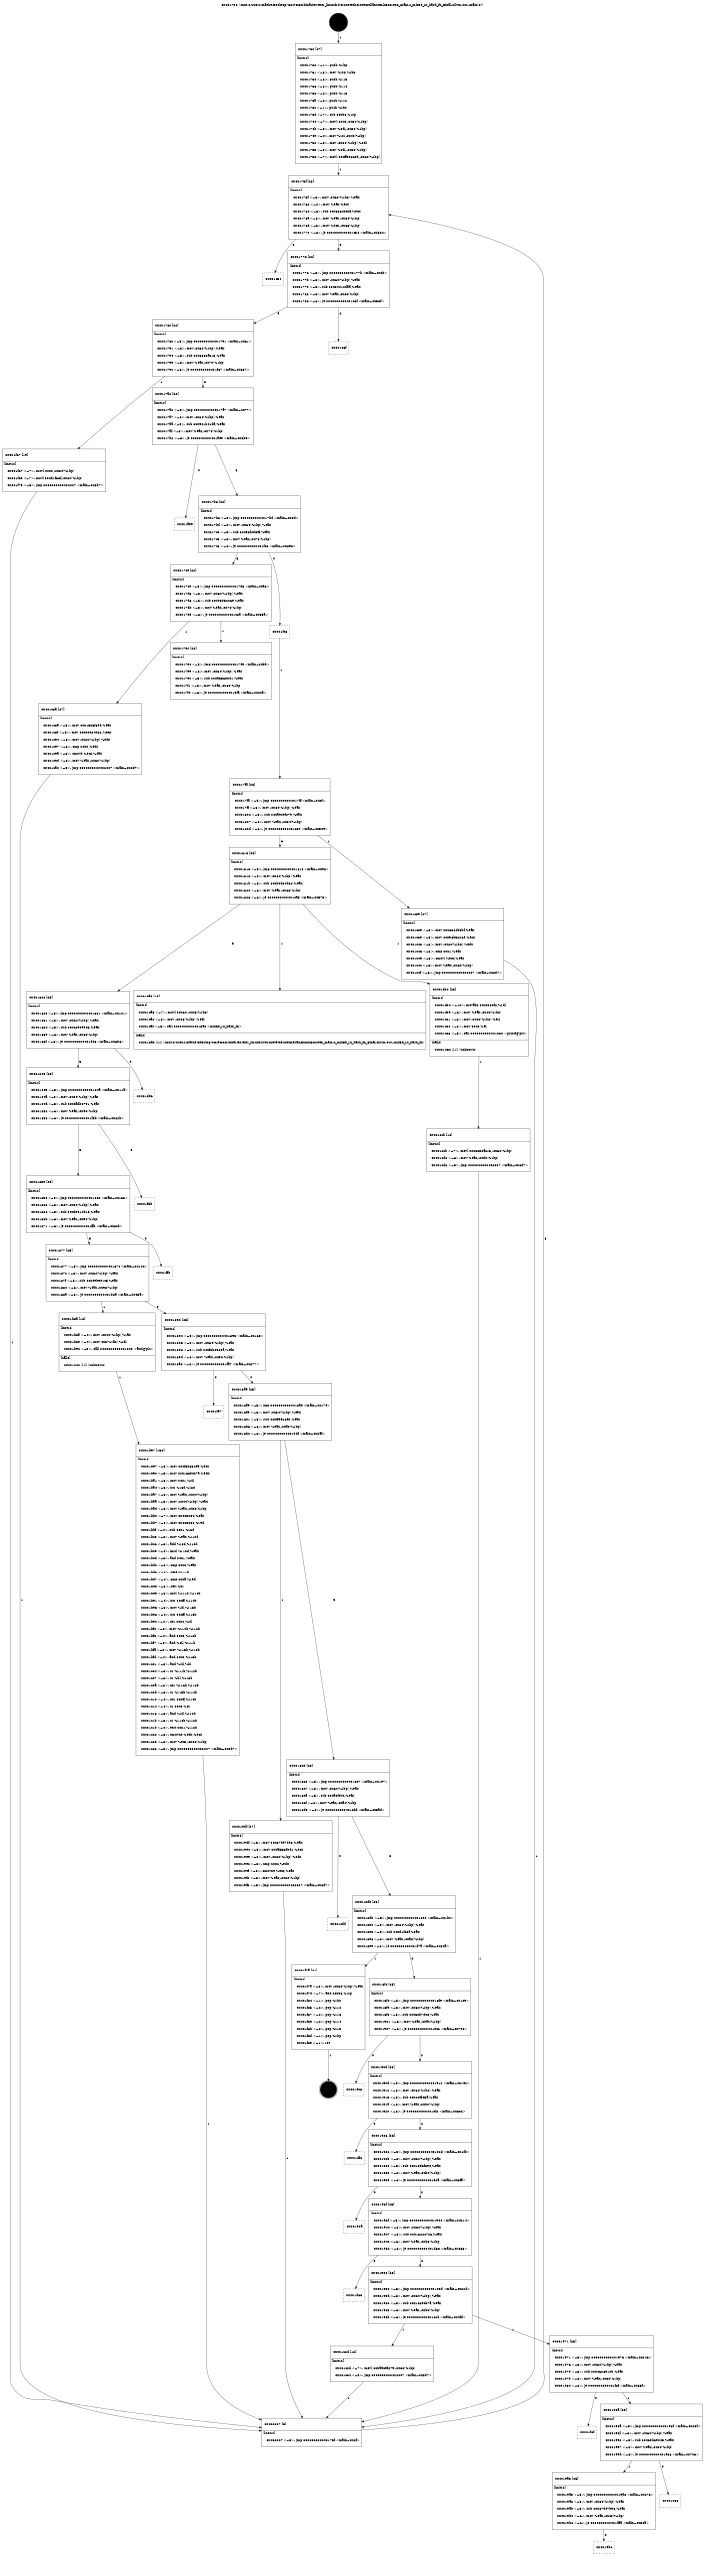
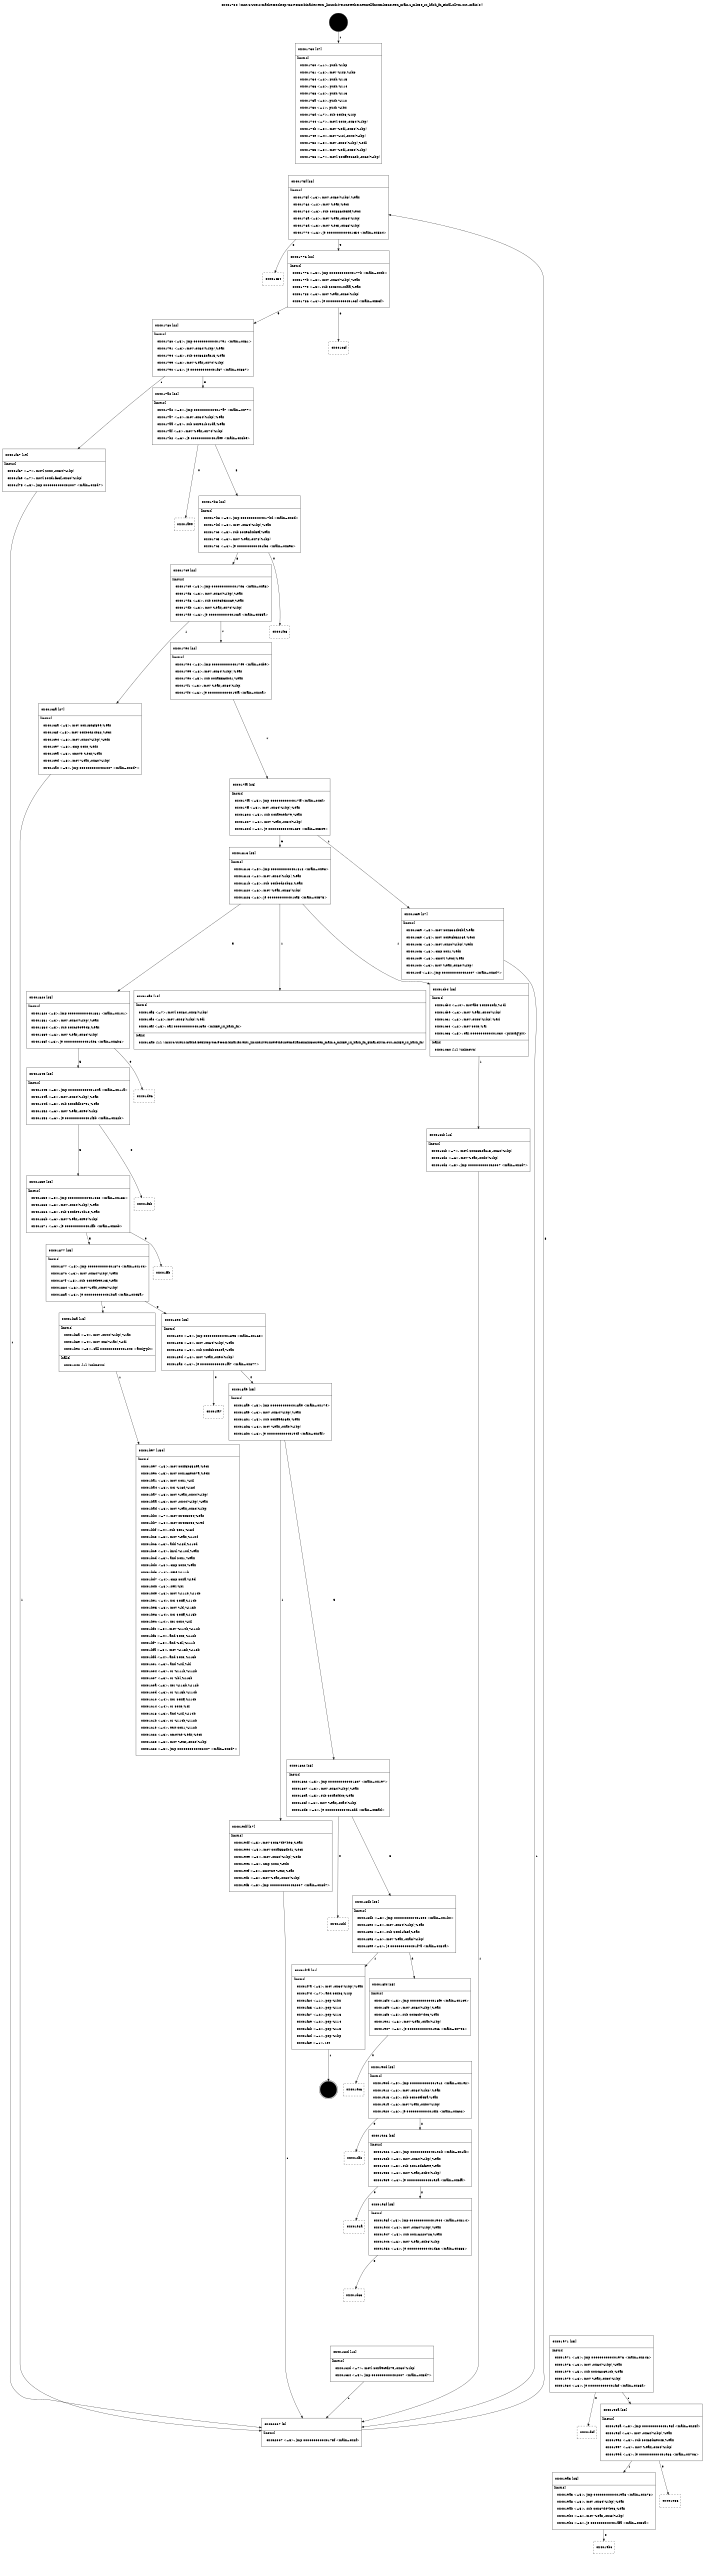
(338, 168) -> none
(280, 707) -> (250, 738)
(420, 2047) -> none
(207, 2100) -> none
(420, 2295) -> none
